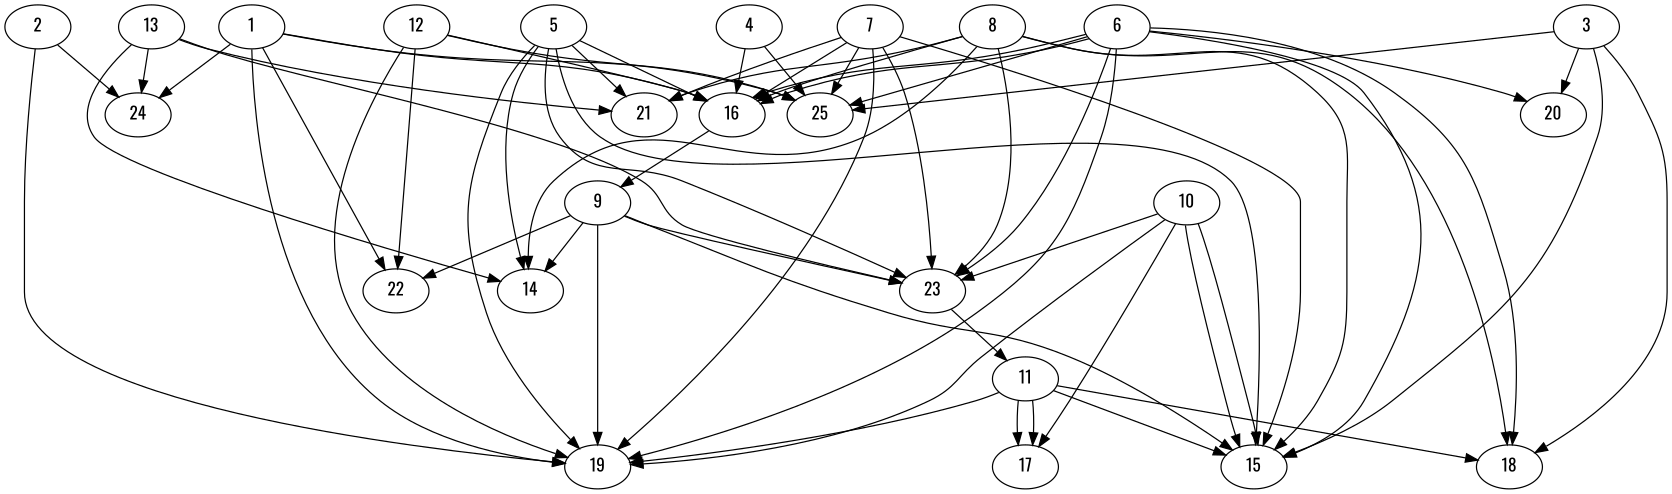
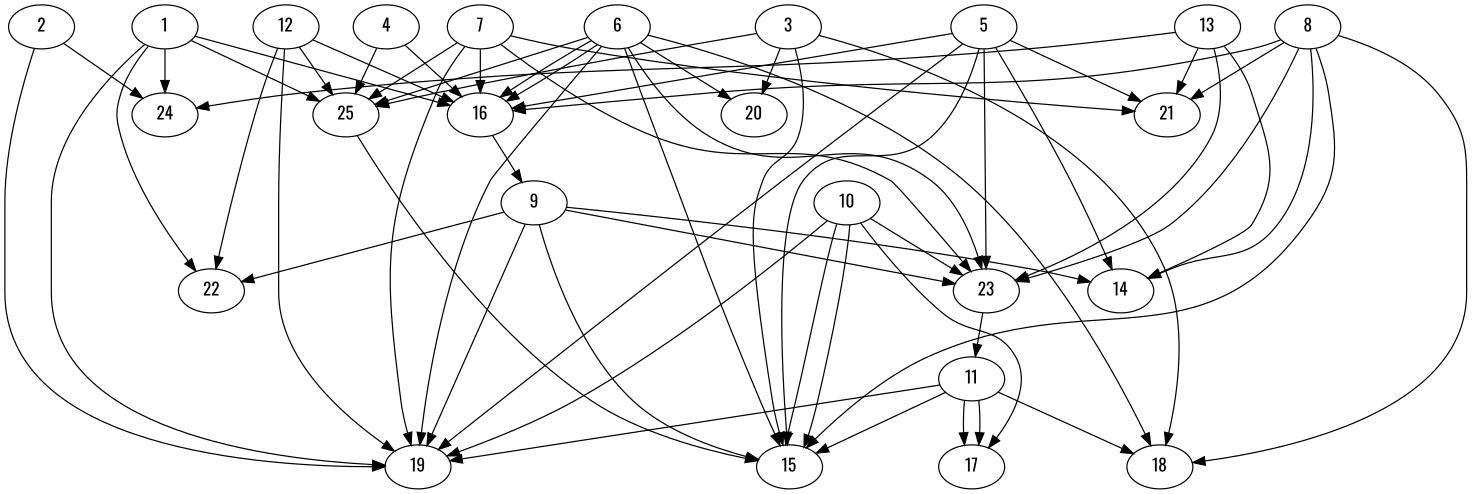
(1218, 147) -> (518, 340)
